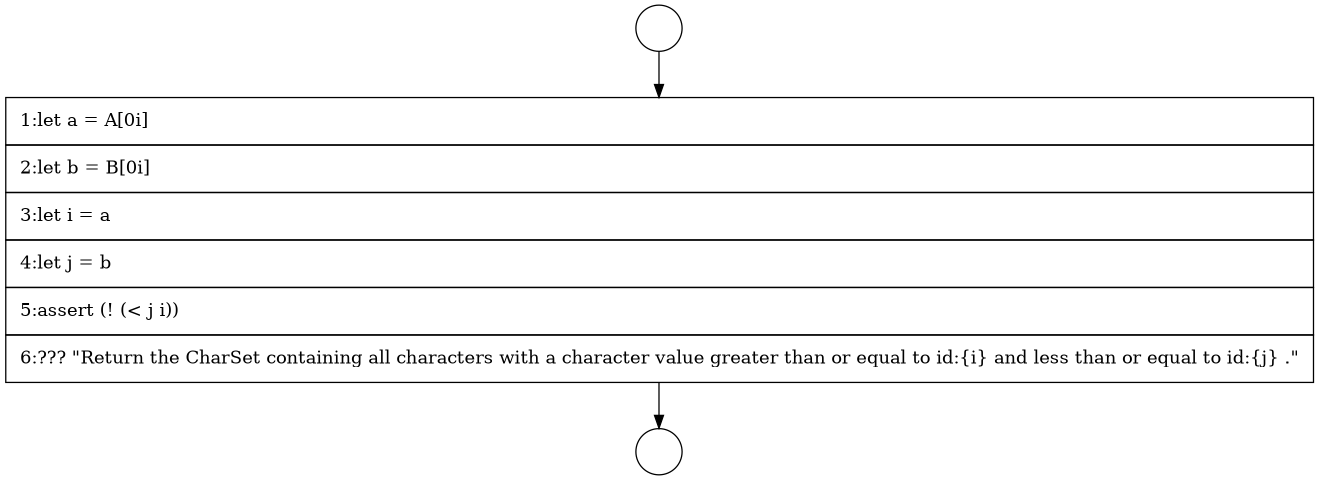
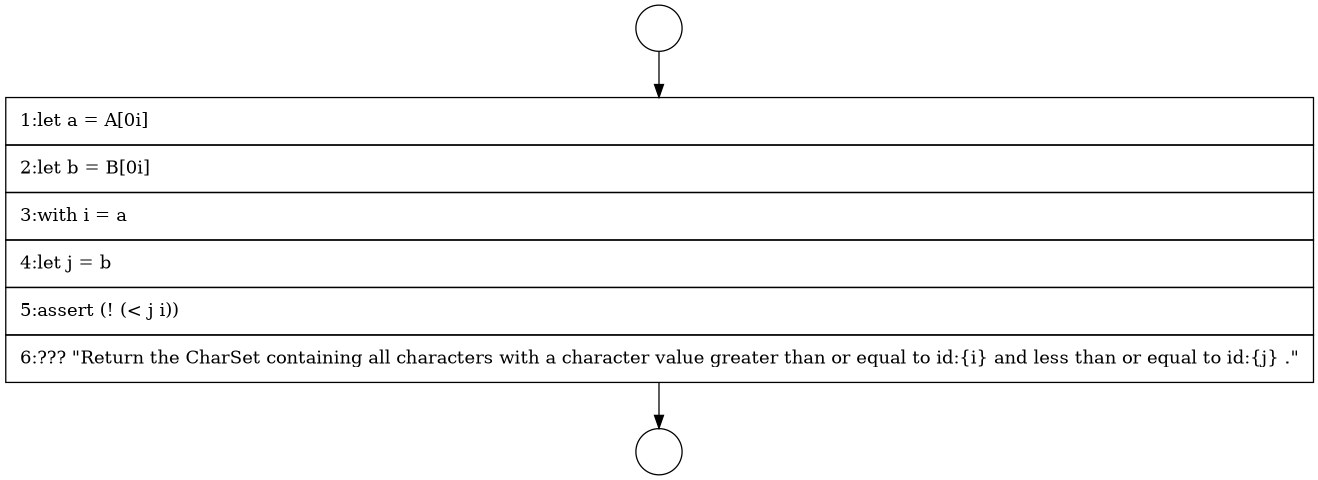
(65, 216) -> (74, 216)
